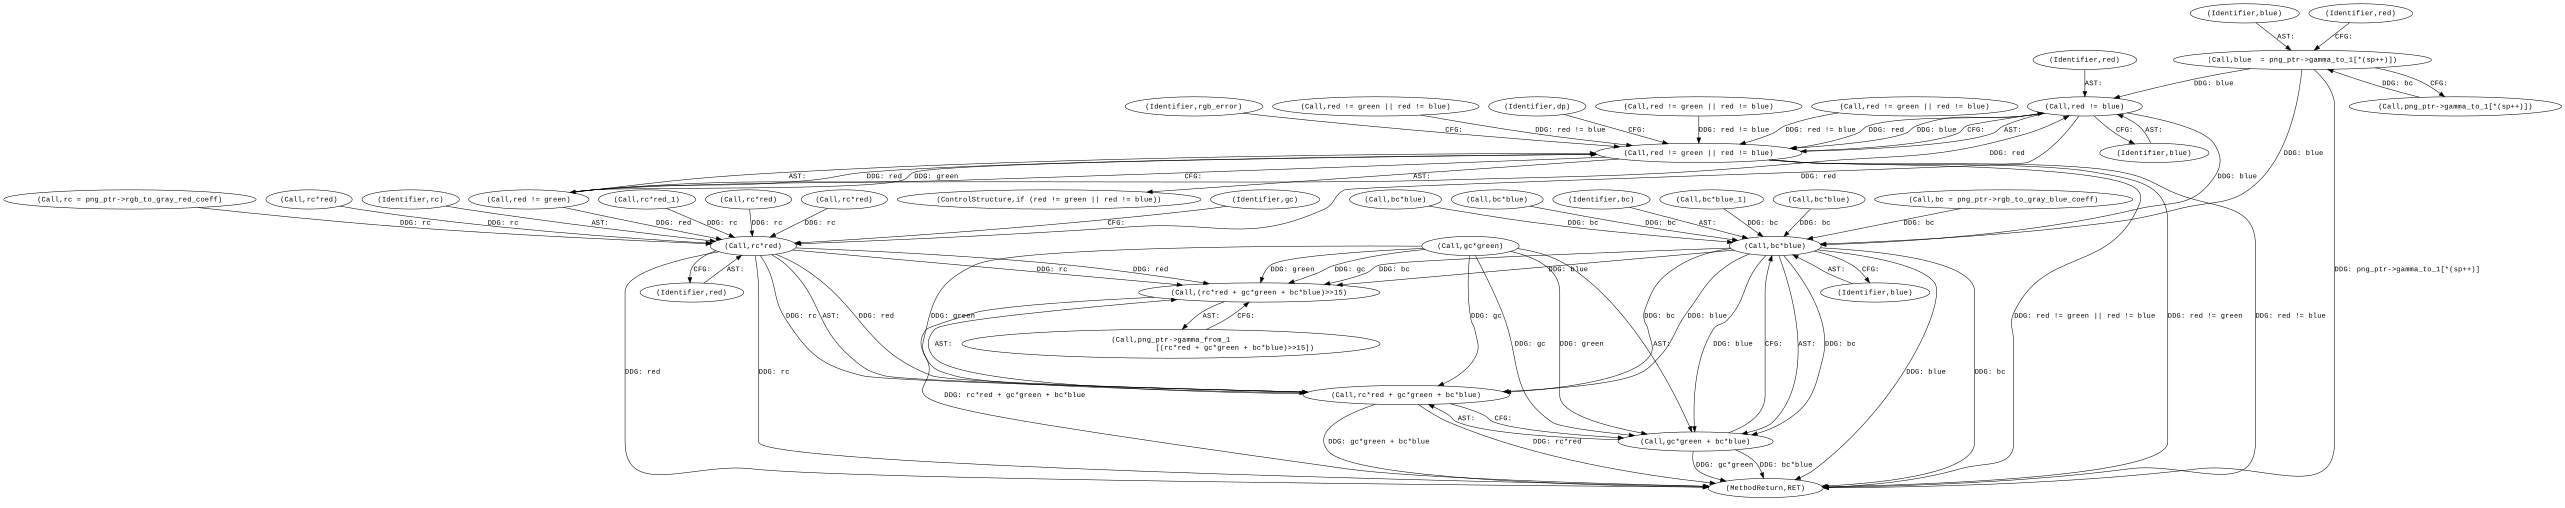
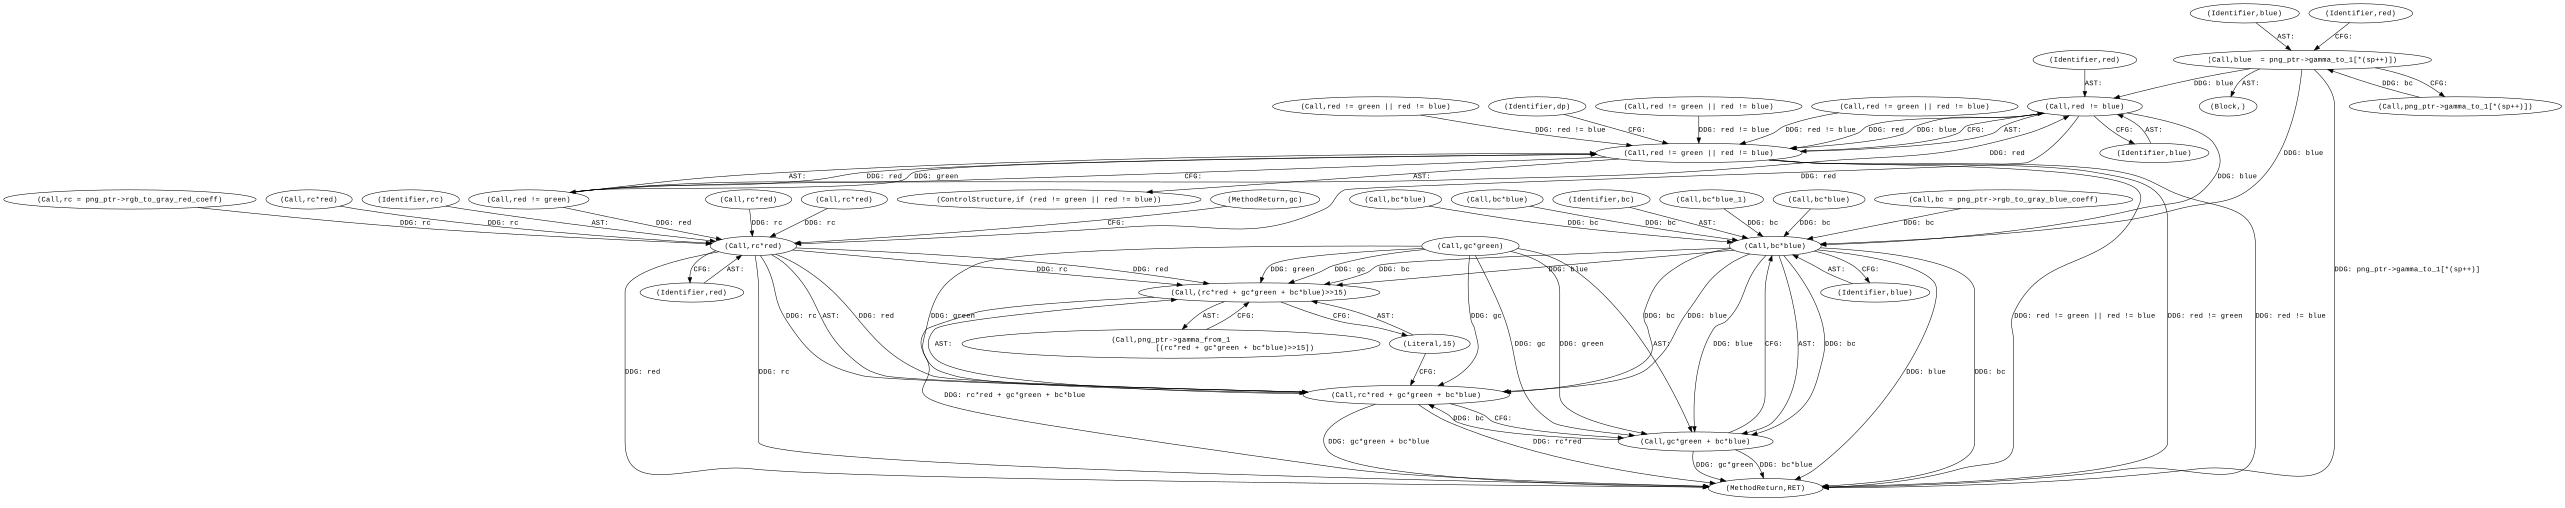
(1194, 106) -> none
none -> (2228, 106)
(647, 199) -> none
(1265, 199) -> (1265, 199)
none -> (1430, 344)
(1469, 418) -> (1469, 418)
